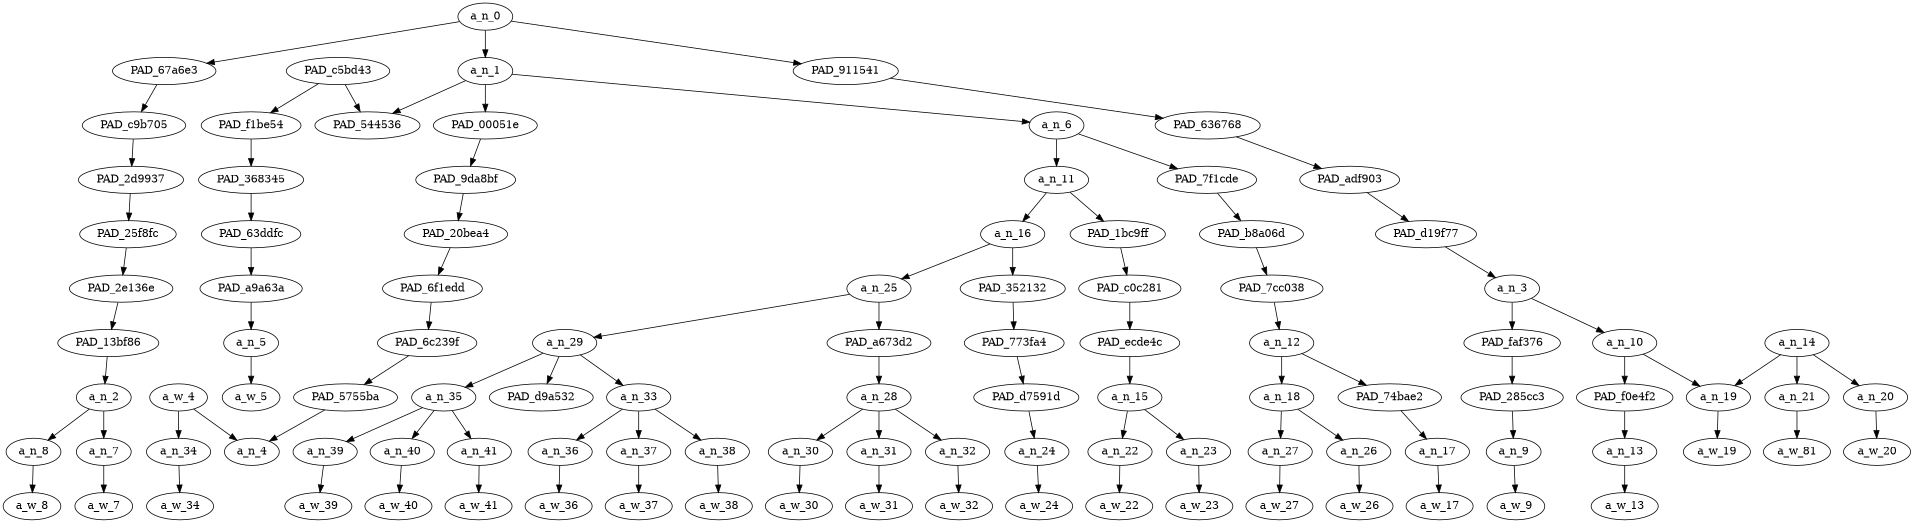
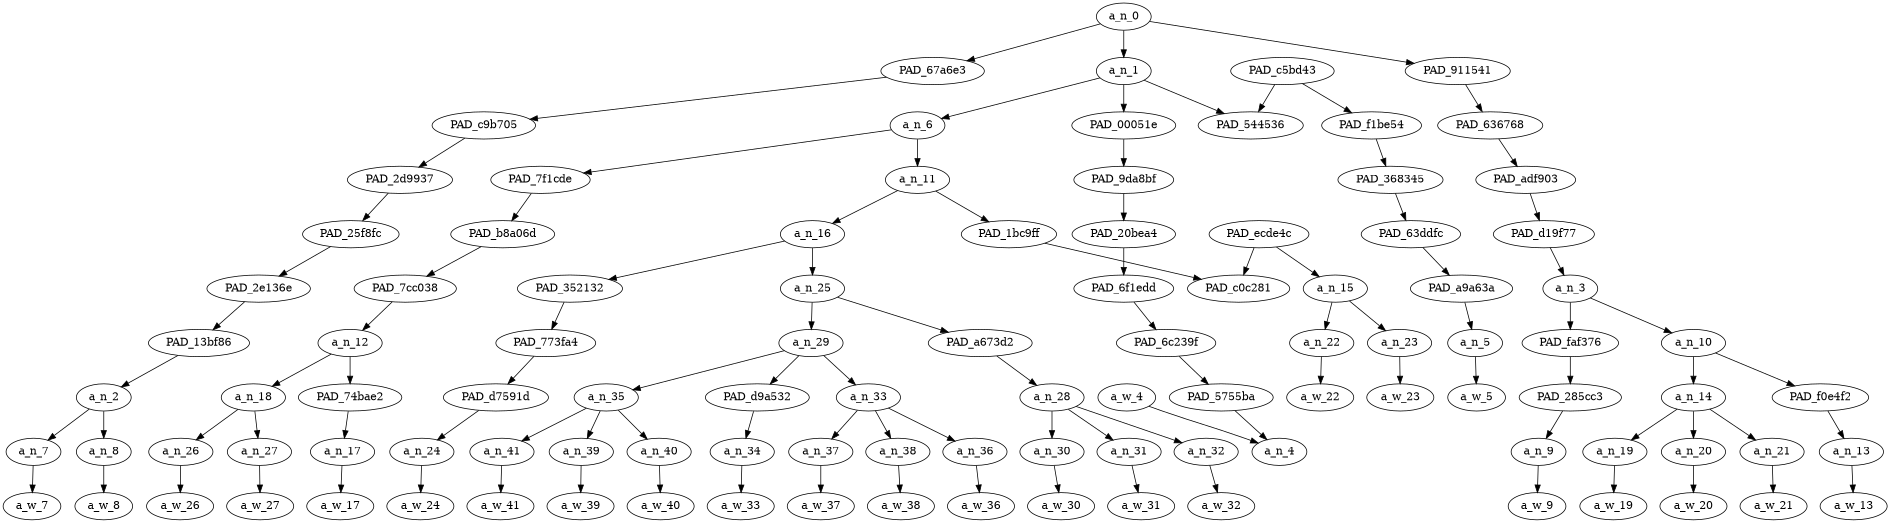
(1130, 312) -> (1250, 258)
(1668, 368) -> (1693, 367)
(179, 421) -> (751, 421)
(1797, 452) -> (1774, 506)
(180, 506) -> (741, 506)
